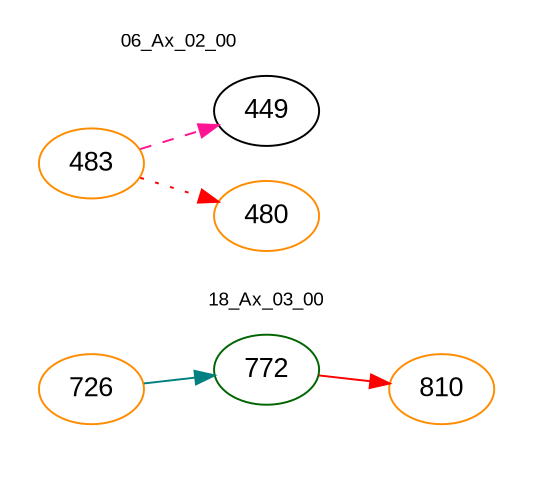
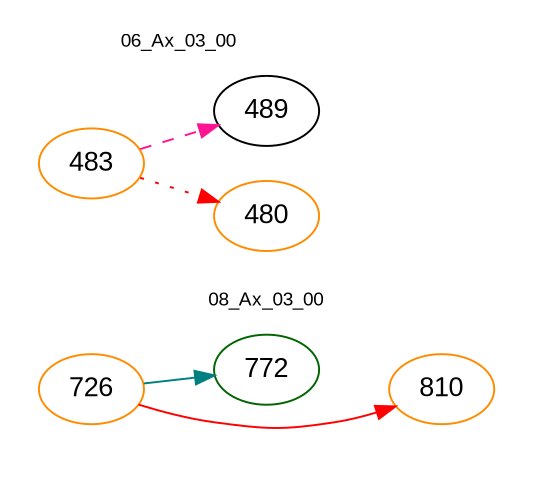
(179, 42) -> (179, 42)
(267, 111) -> (267, 111)
(267, 301) -> (267, 301)
(345, 378) -> (257, 427)
